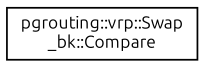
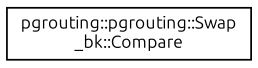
(102, 34) -> (129, 34)
